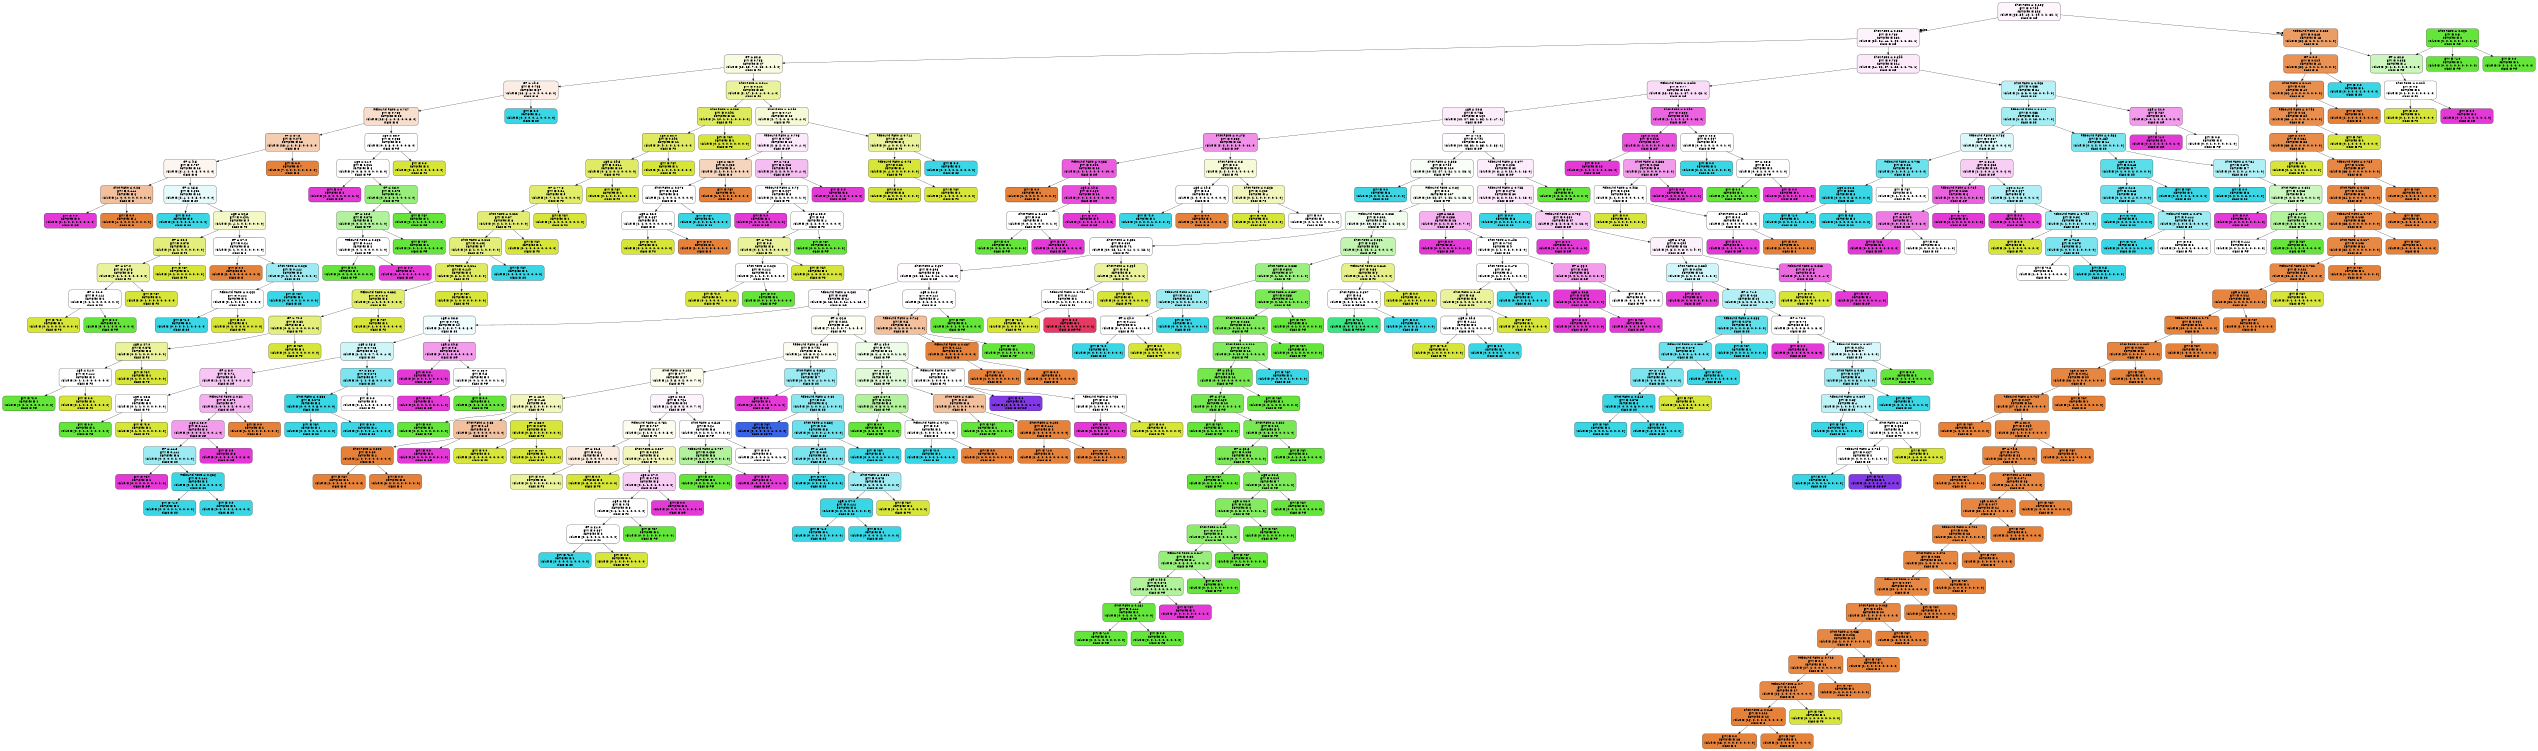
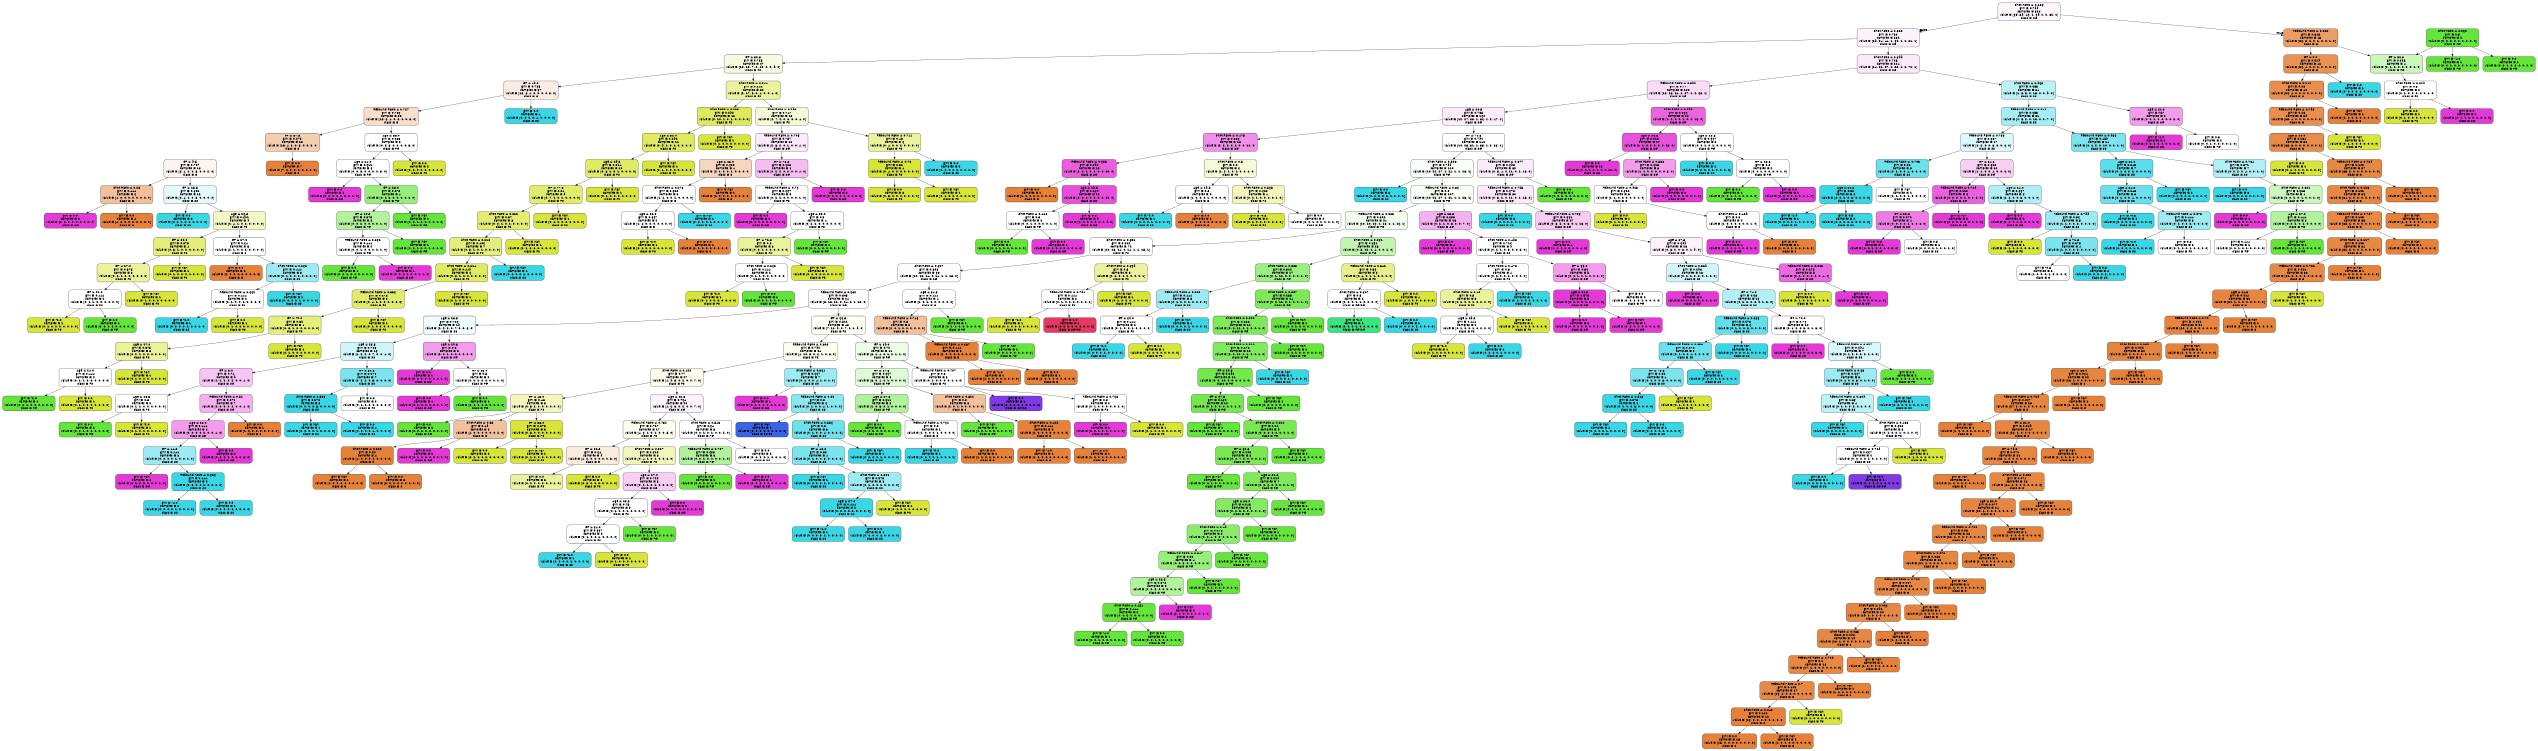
(2297, 128) -> none
(242, 155) -> none
